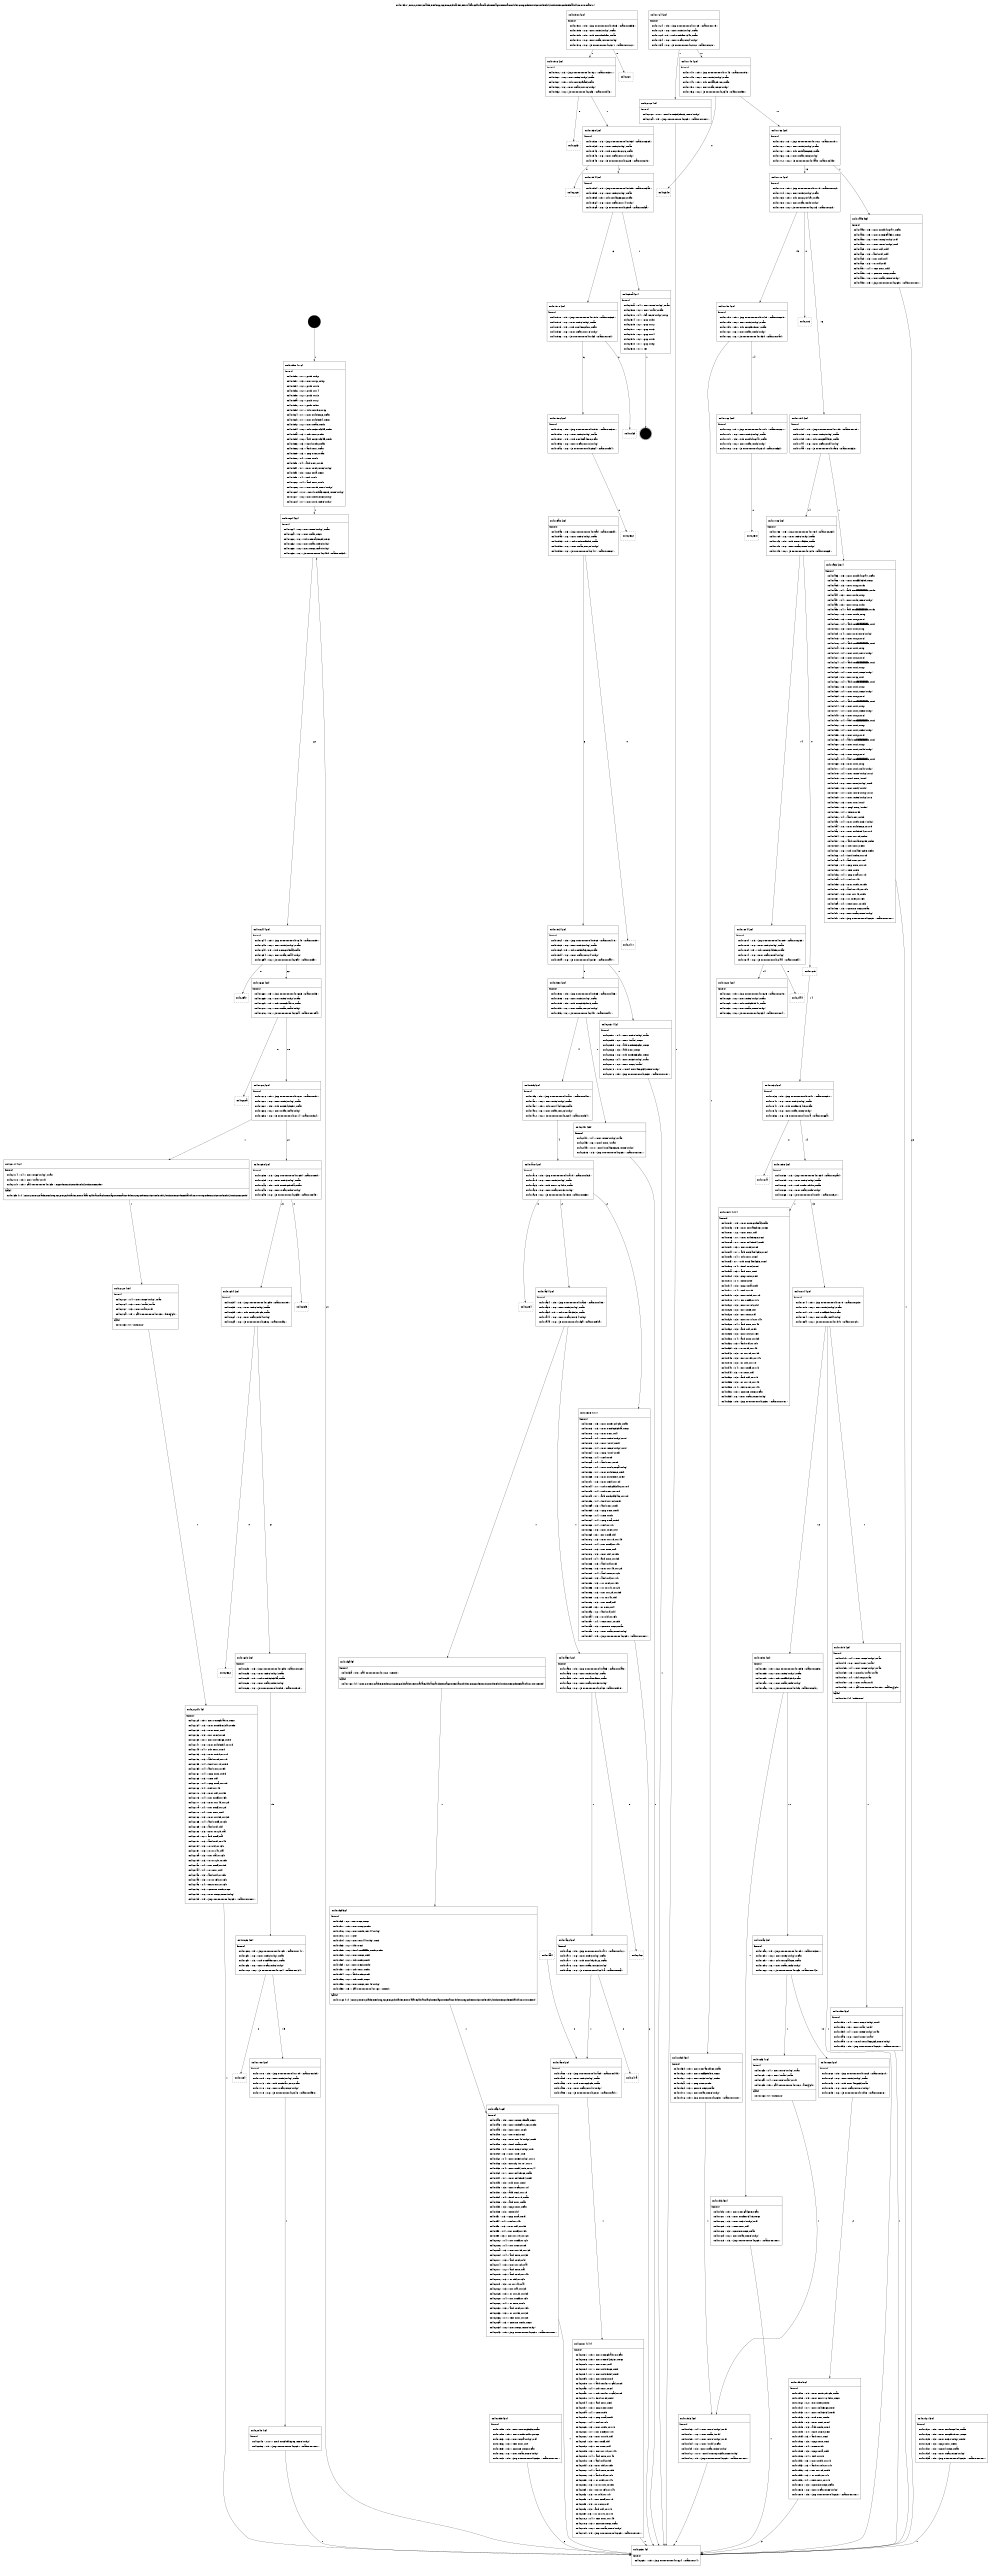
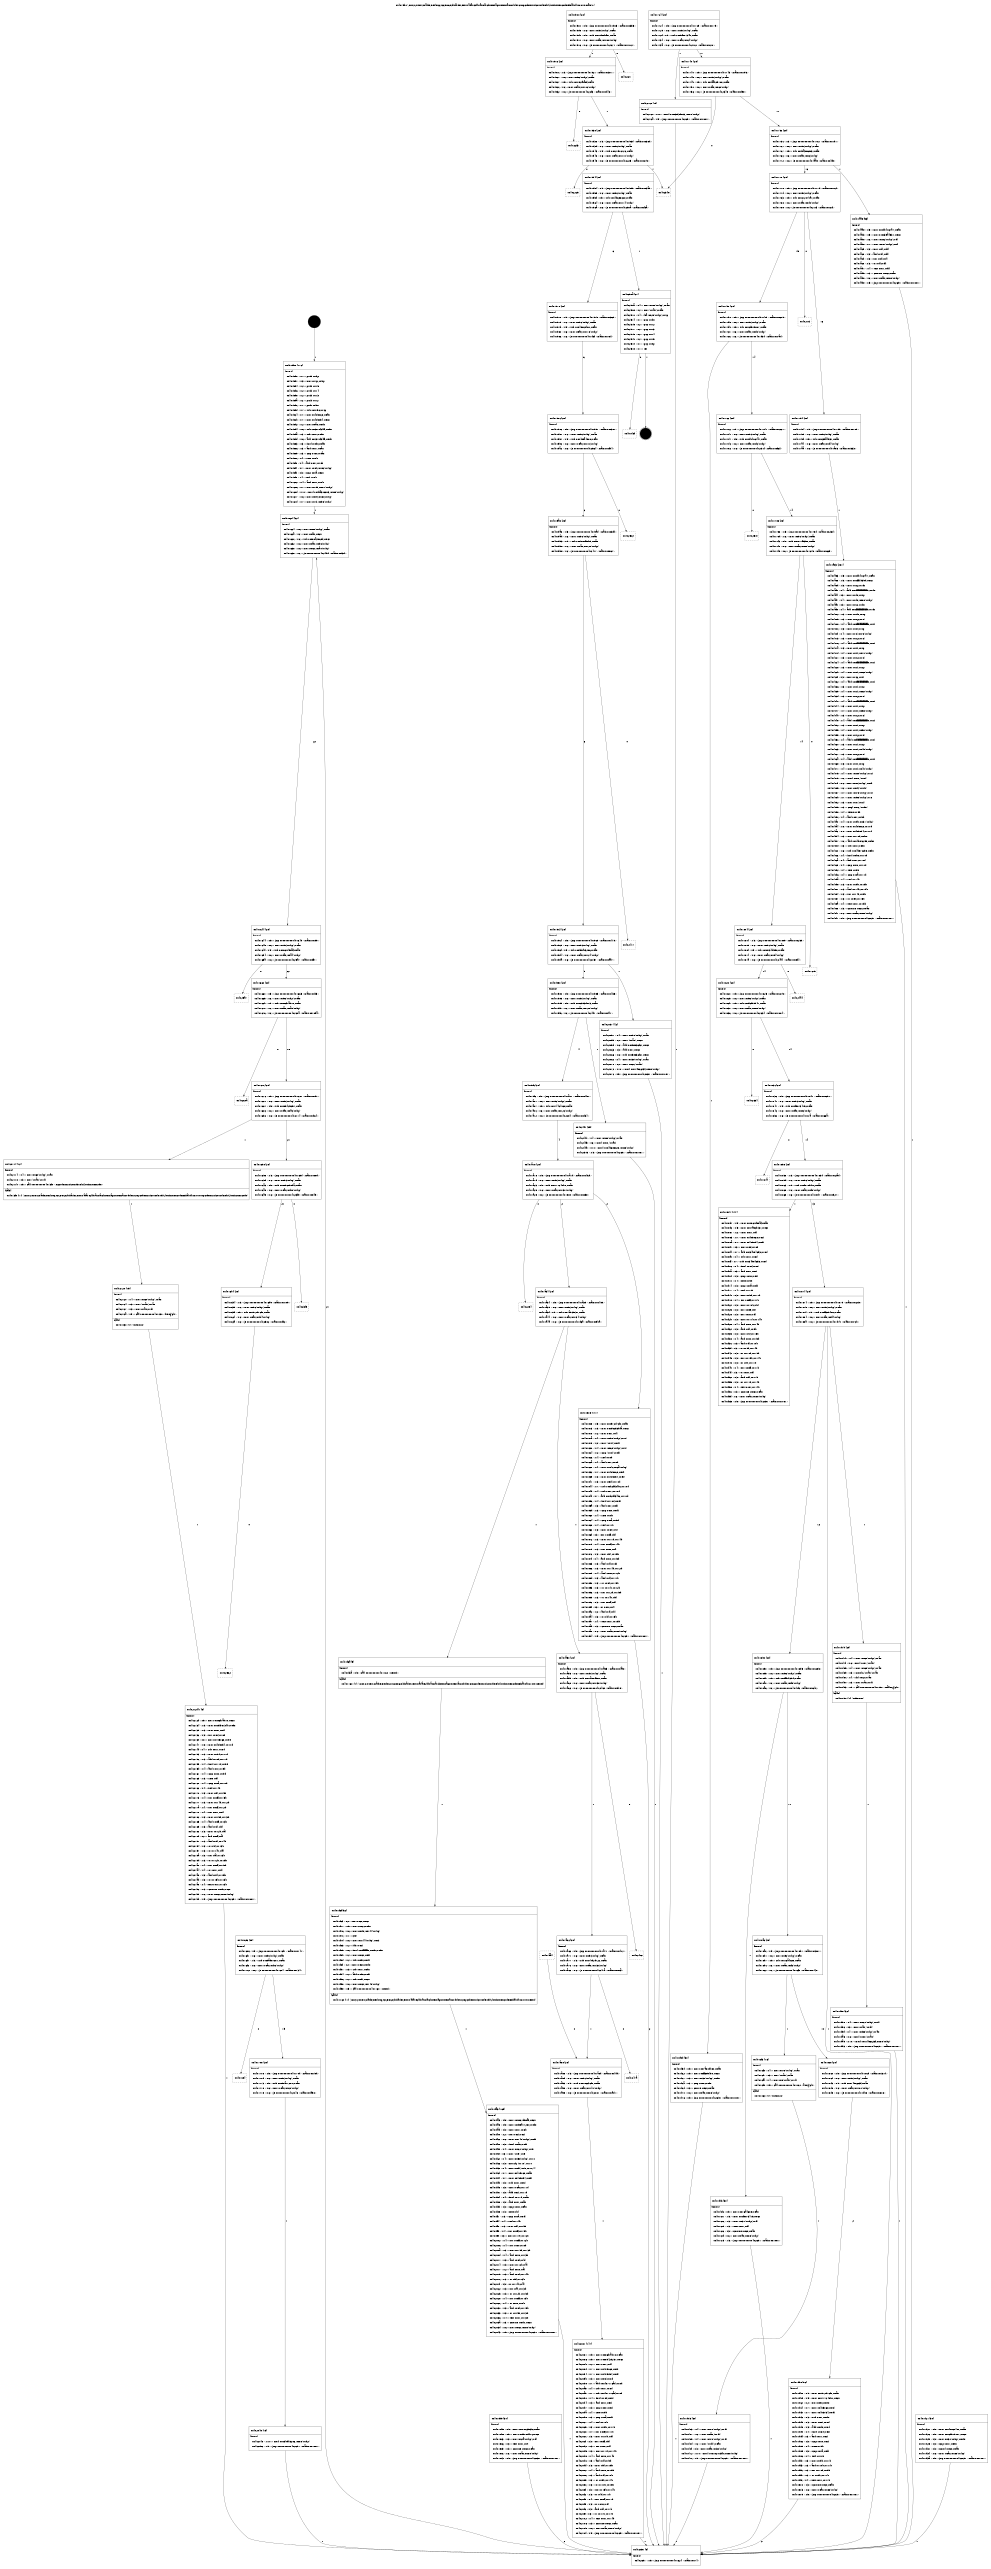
(618, 168) -> (656, 175)
(626, 382) -> (634, 390)
none -> (583, 484)
(814, 484) -> (776, 484)
(805, 1028) -> (775, 1049)
none -> (752, 1101)
(912, 1140) -> (912, 1140)
(270, 1673) -> none
(705, 2257) -> (676, 2322)
